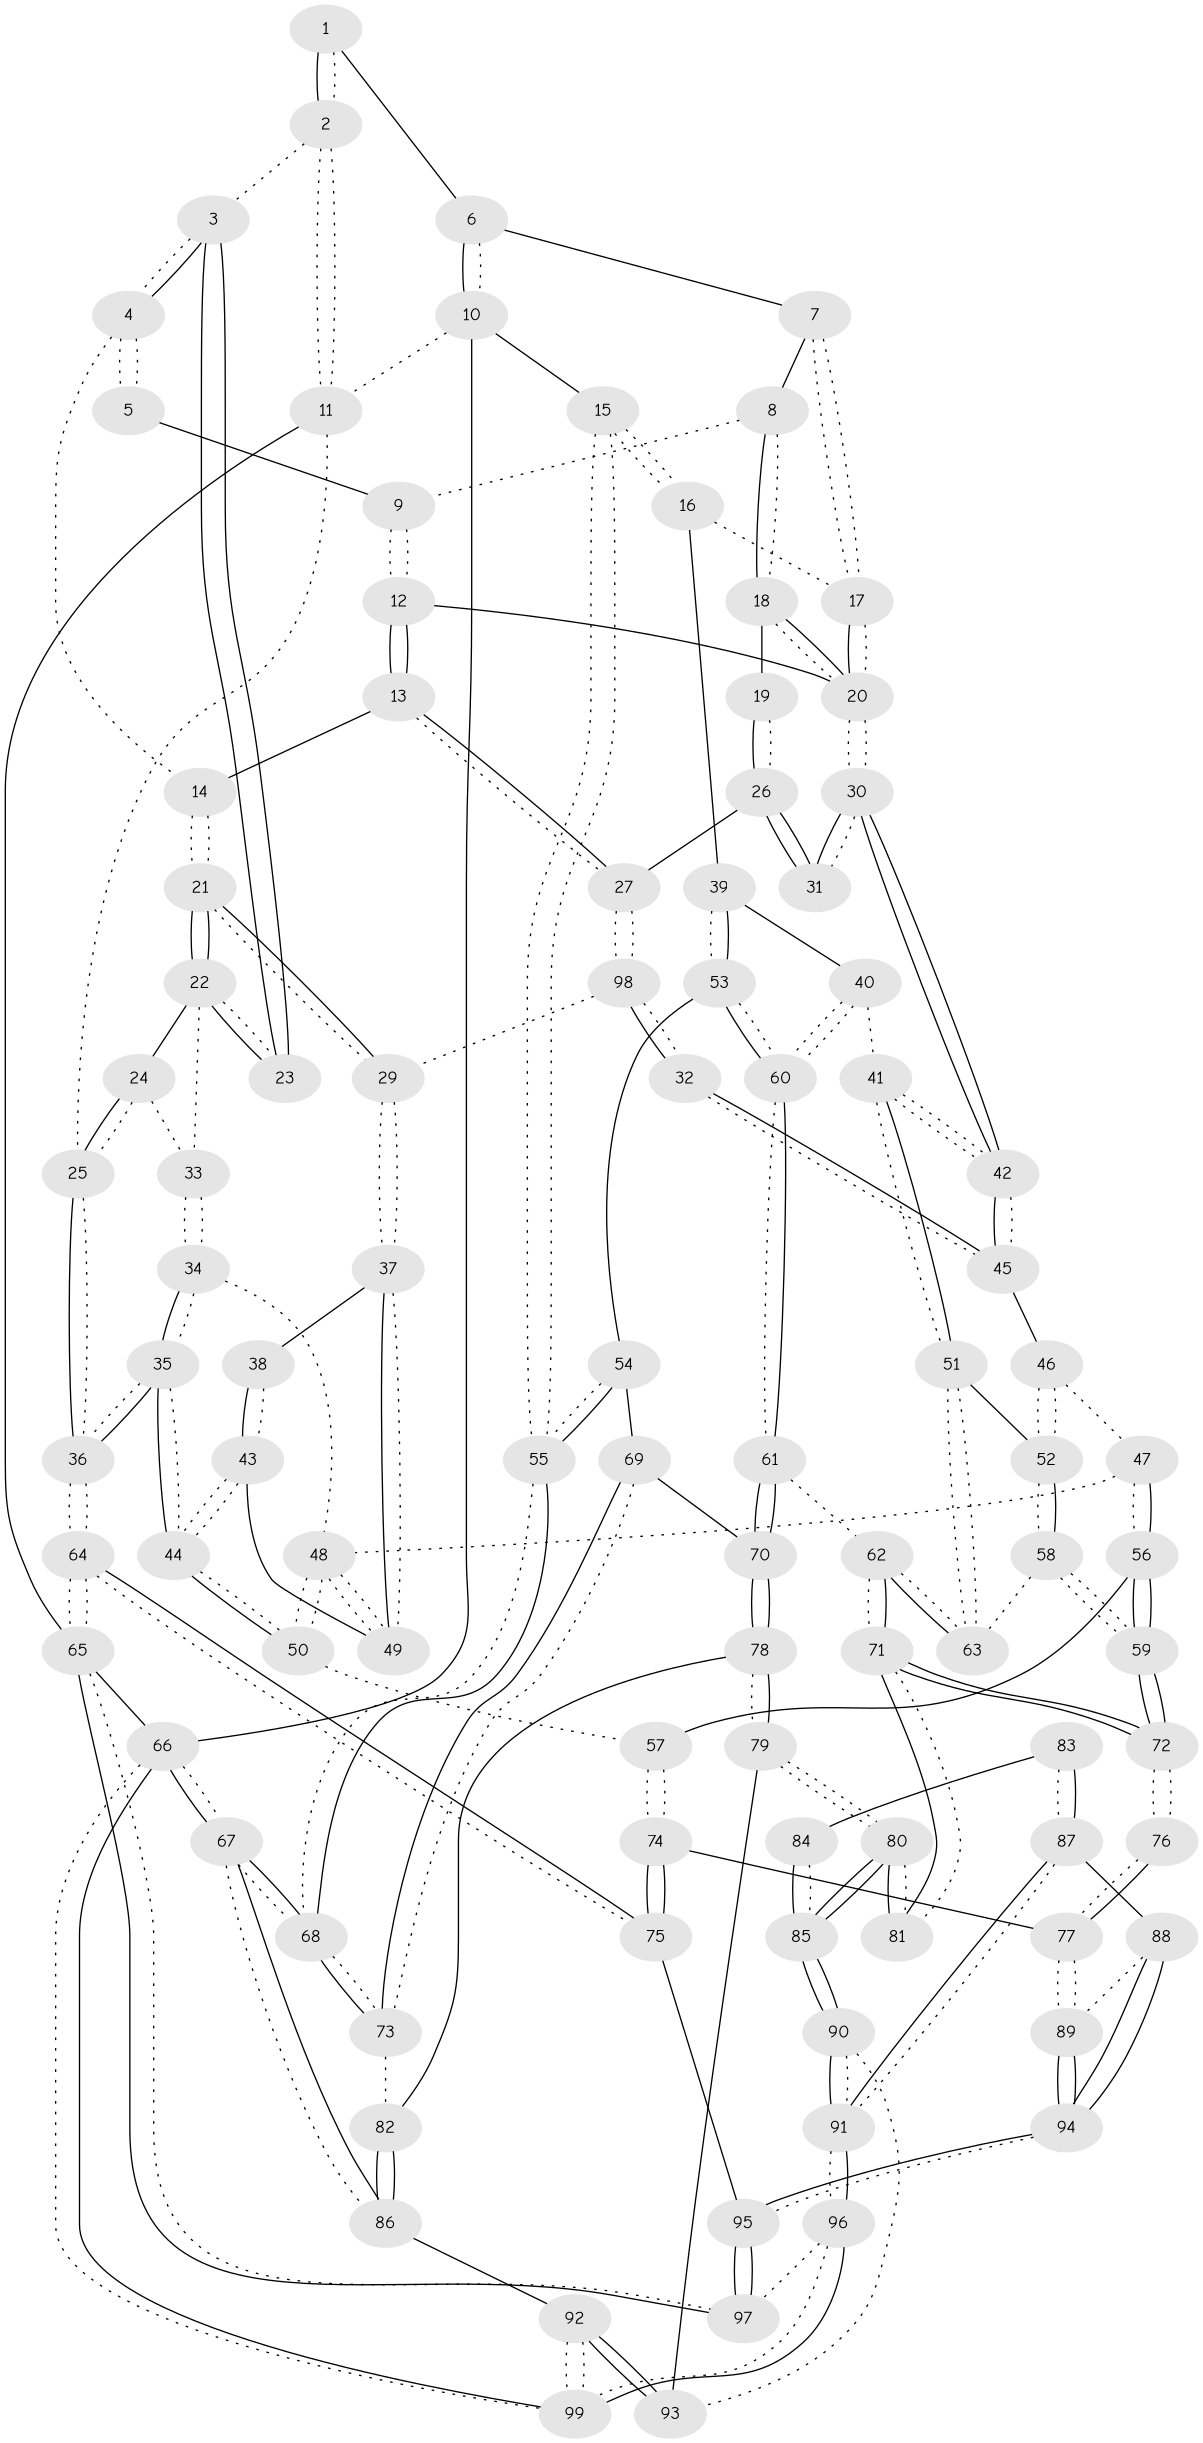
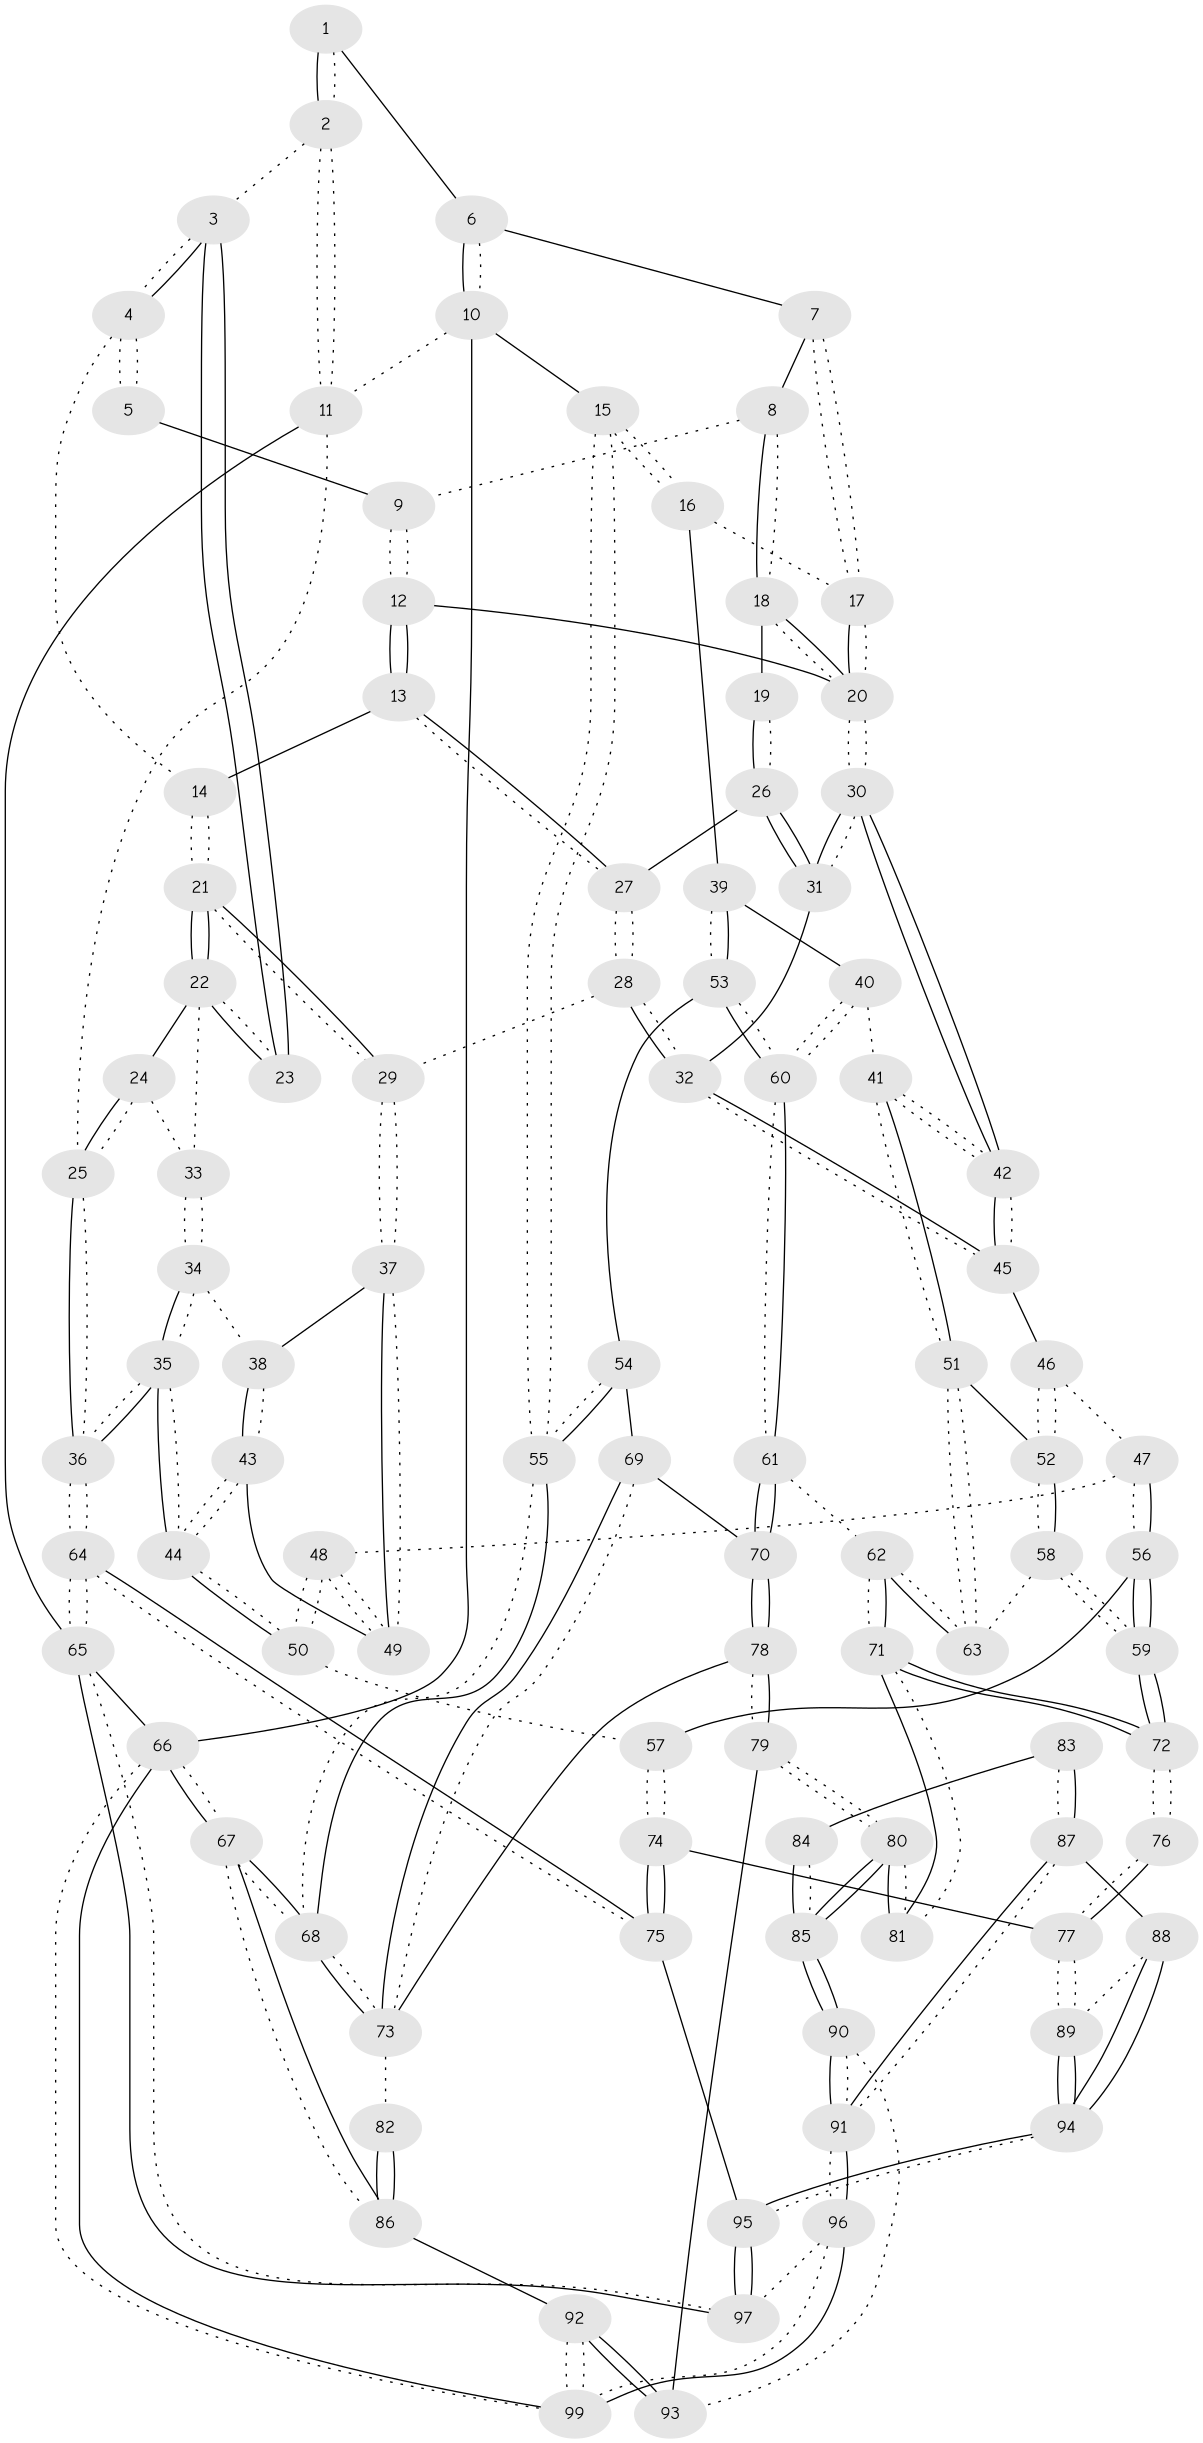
(624, 983) -> (624, 983)
none -> (774, 996)
(323, 1384) -> (226, 1317)
(470, 1791) -> (536, 1806)
